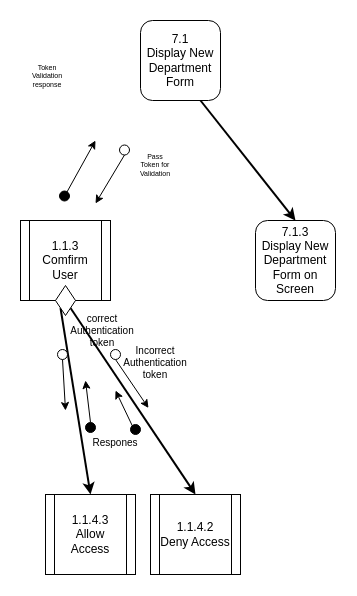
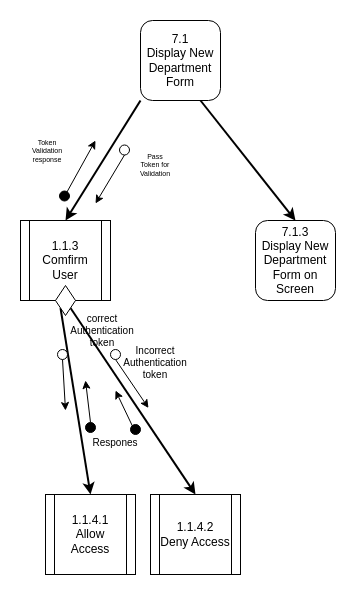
(48, 80) -> (48, 155)
none -> (105, 157)
(91, 535) -> (91, 535)
